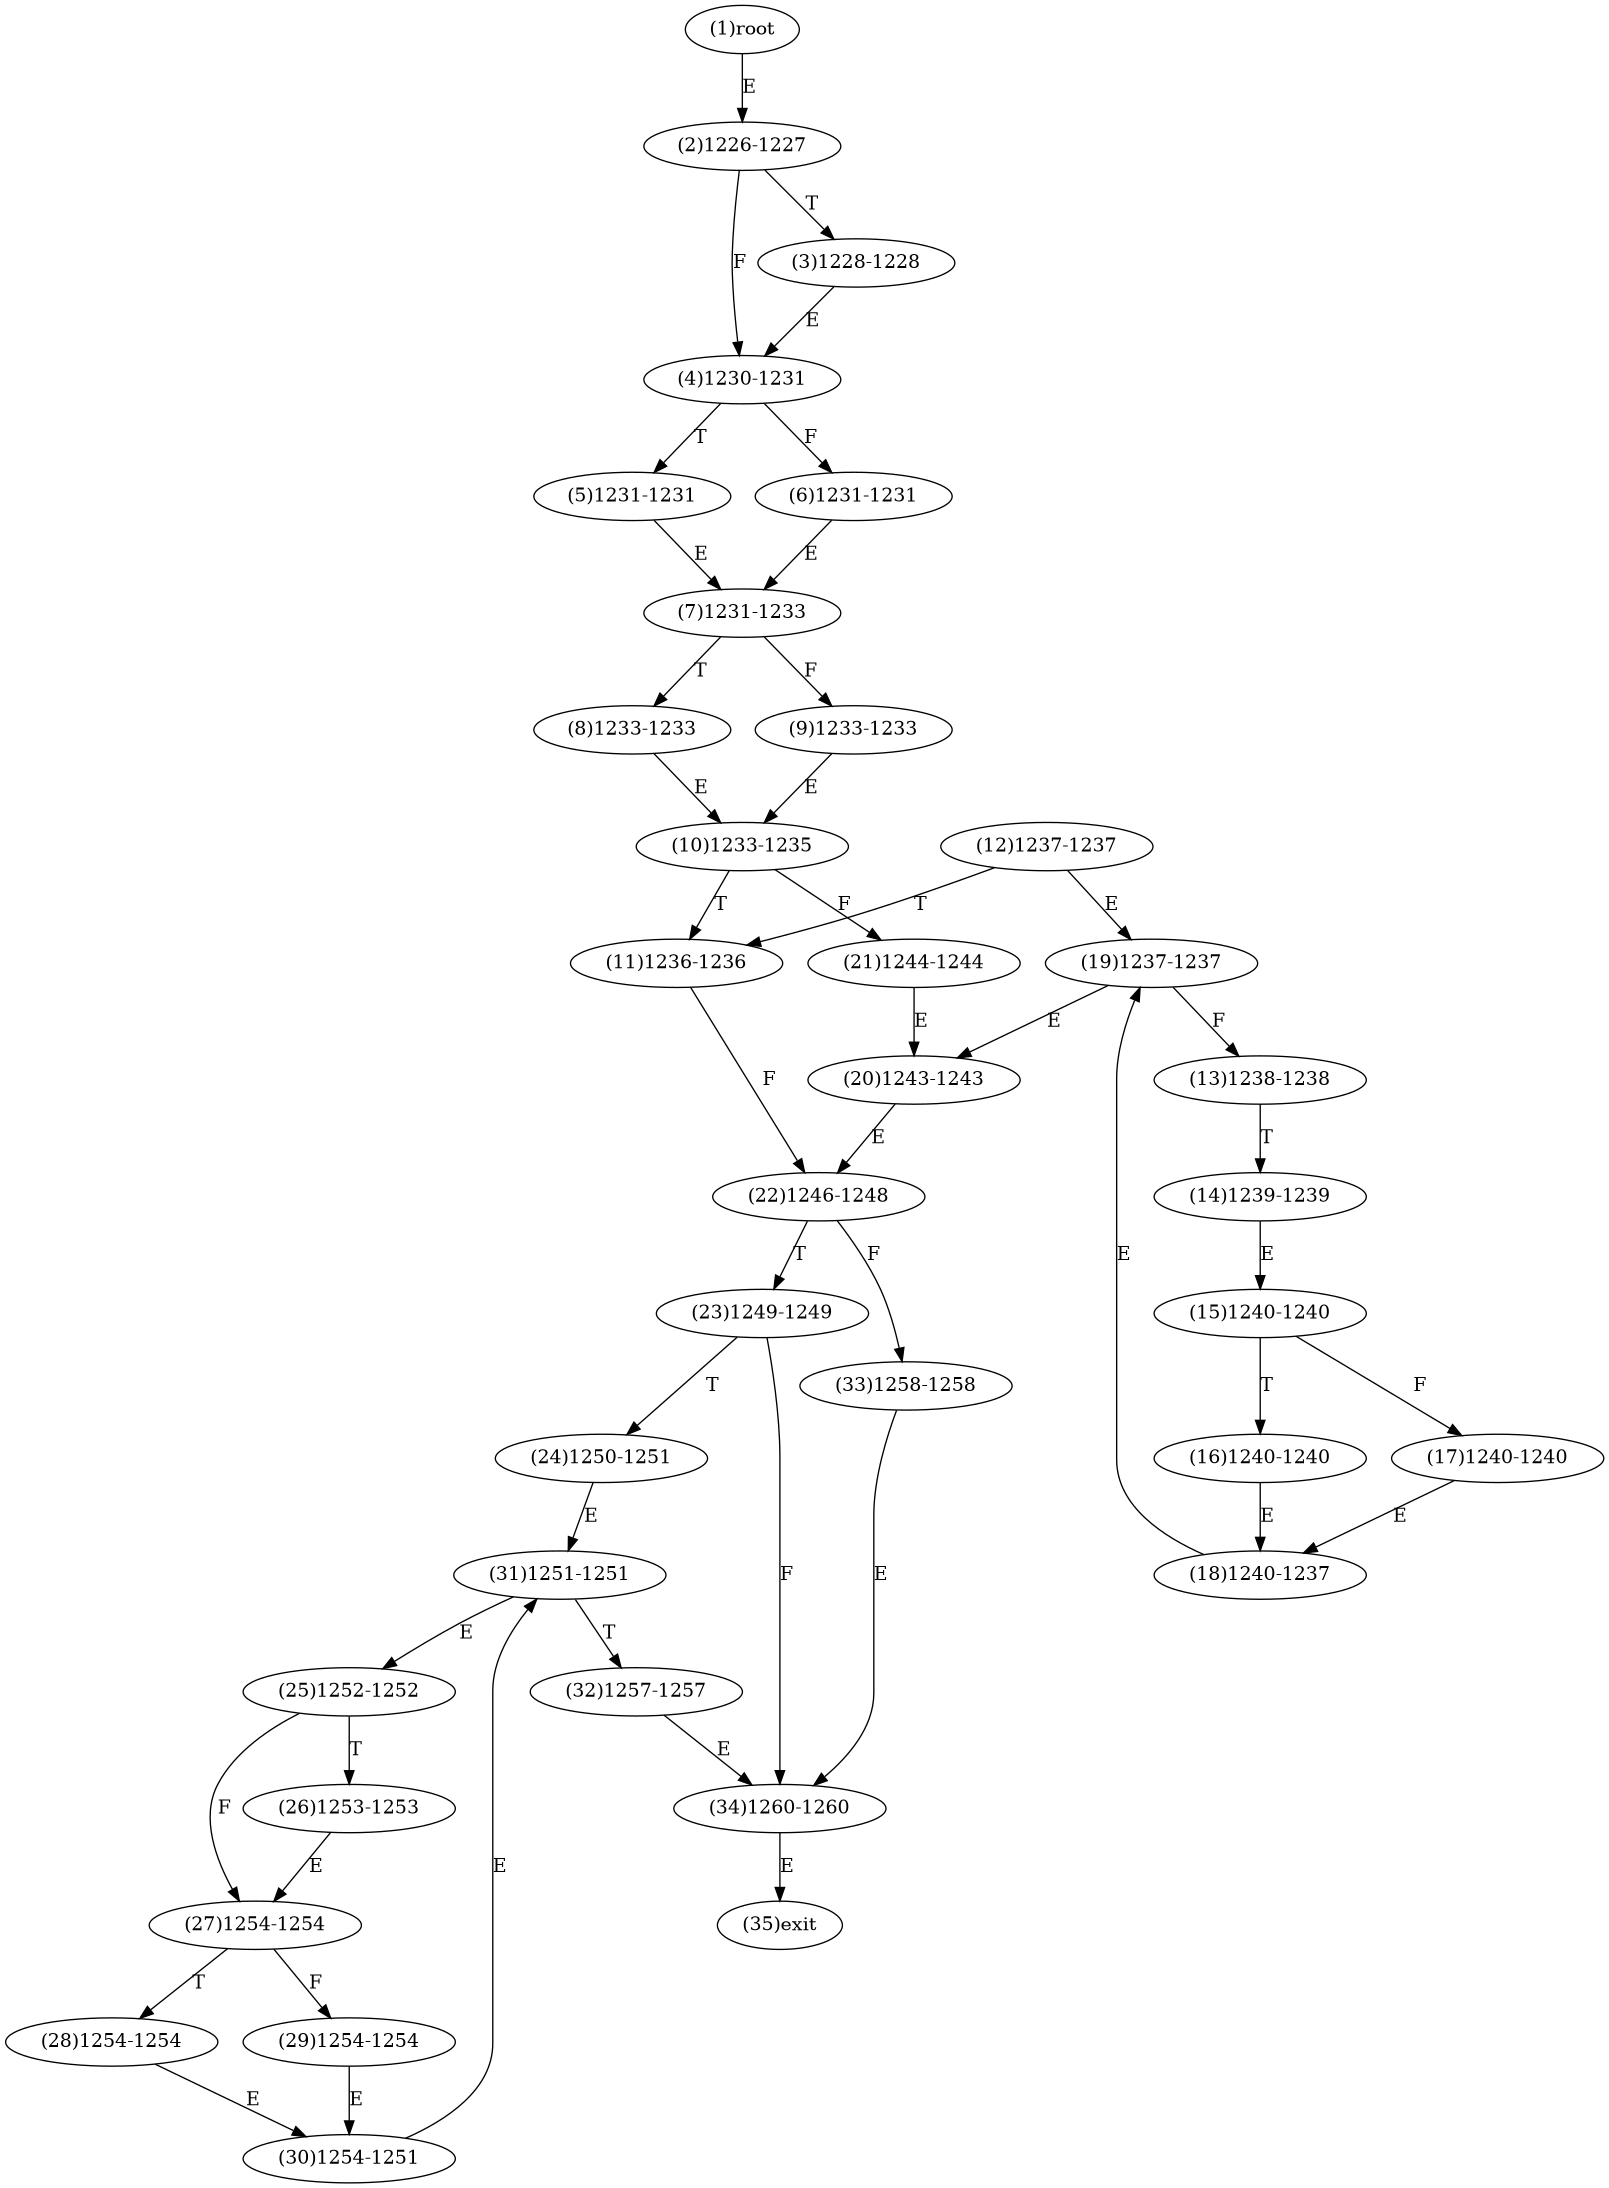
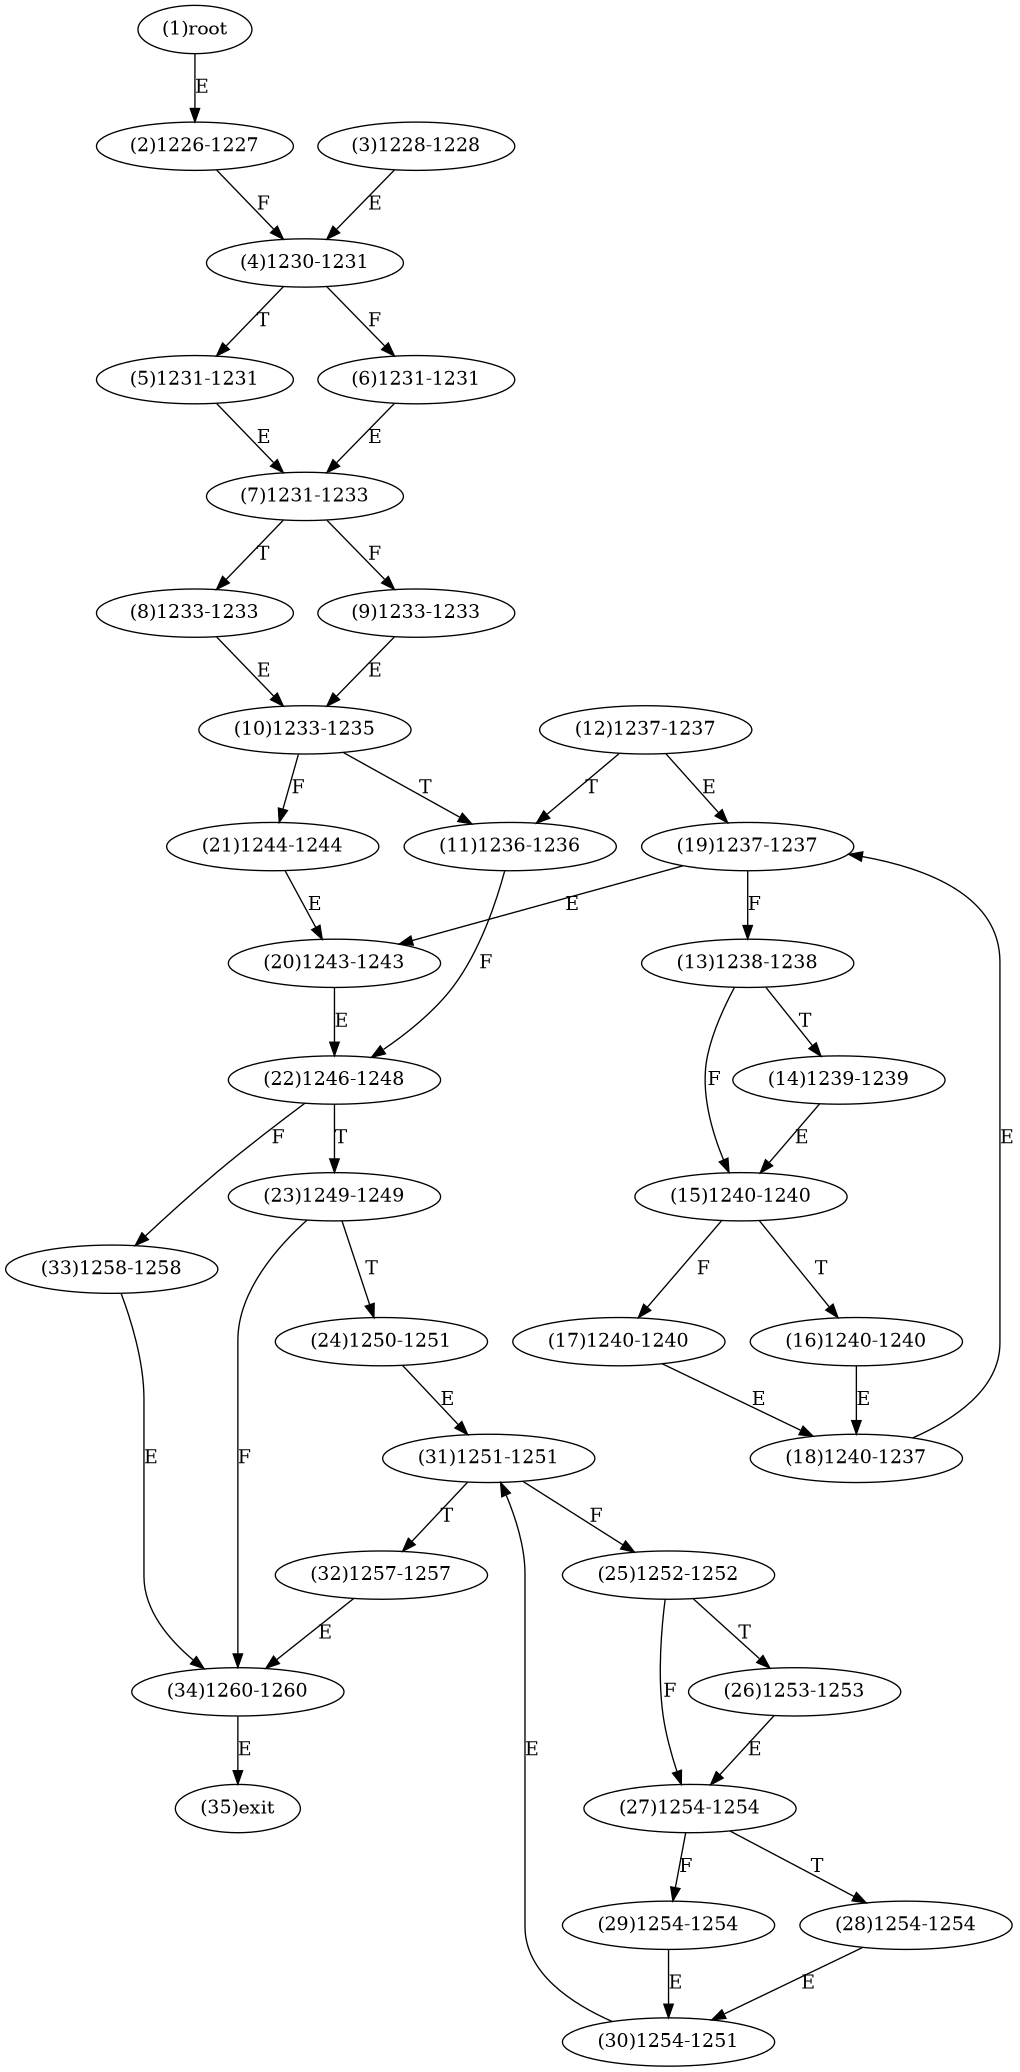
(794, 200) -> none
none -> (705, 1072)
(467, 1633) -> (596, 1517)
